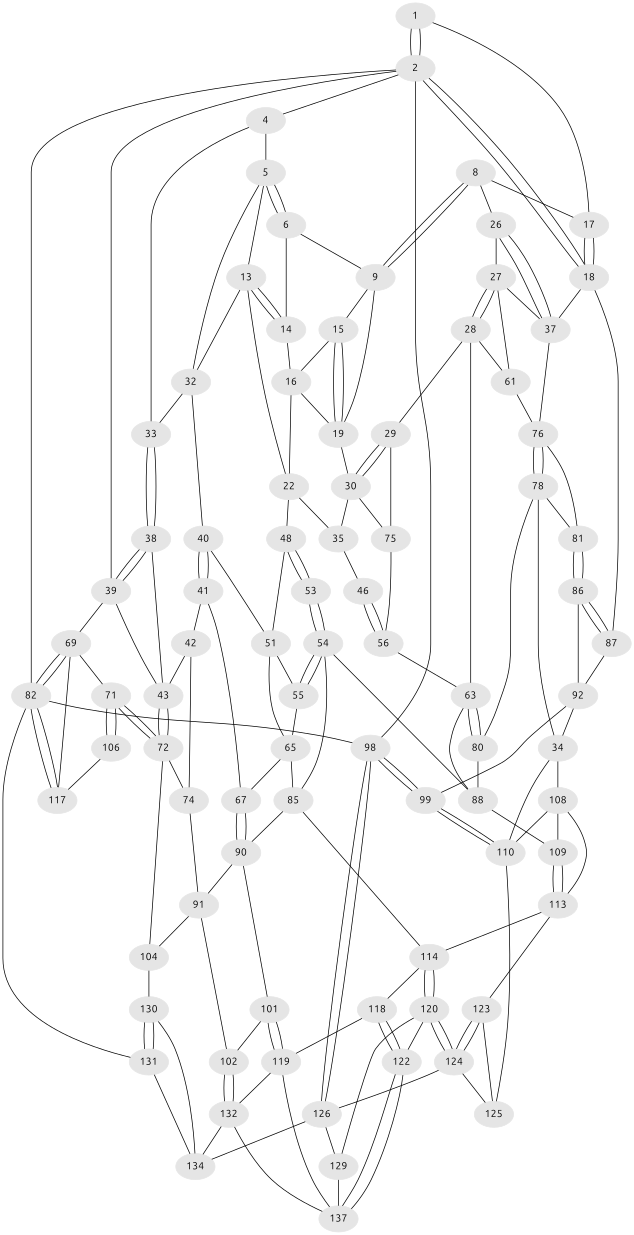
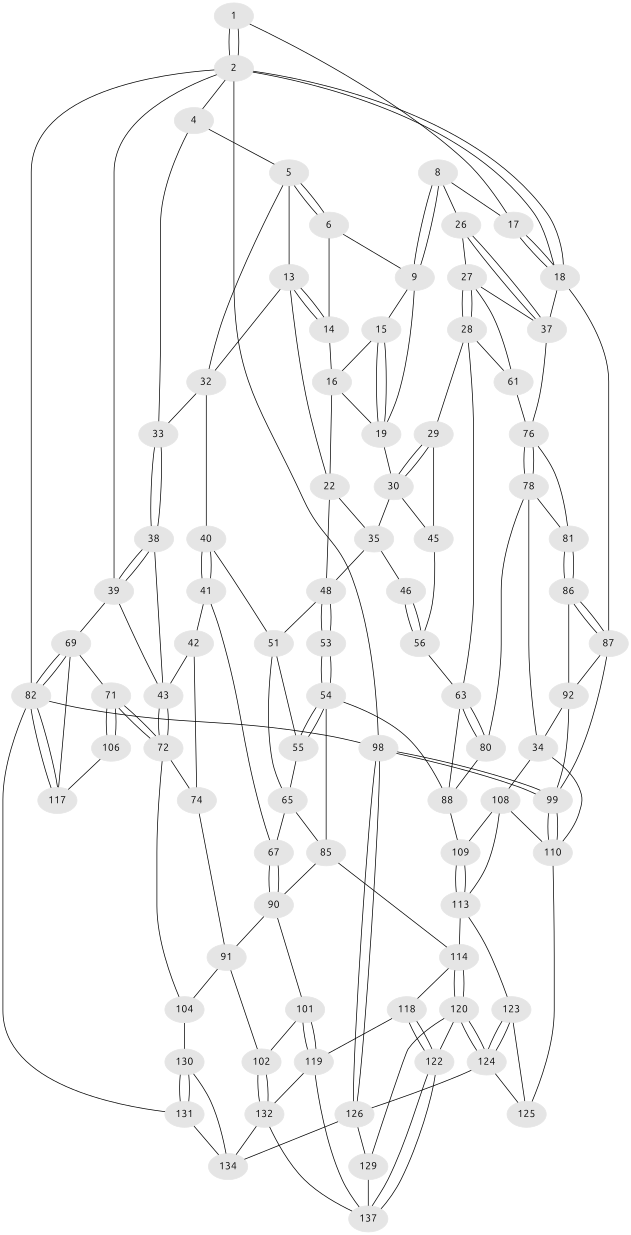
(391, 539) -> (434, 539)
none -> (351, 564)
none -> (590, 725)
